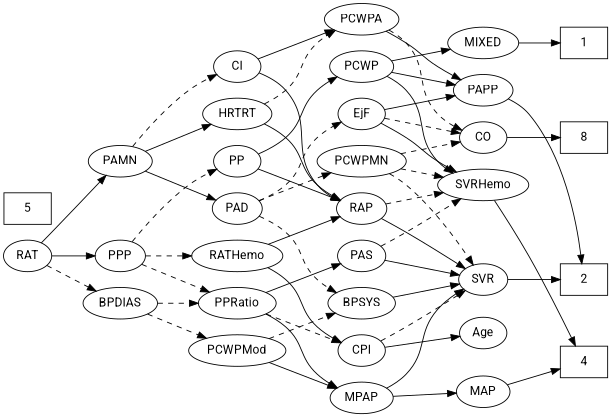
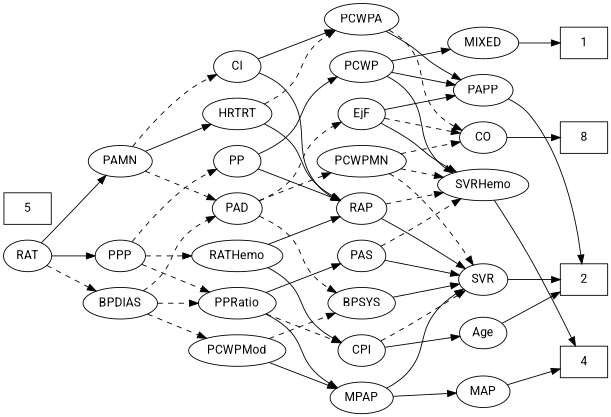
(176, 184) -> (176, 184)
none -> (176, 249)
none -> (527, 310)
